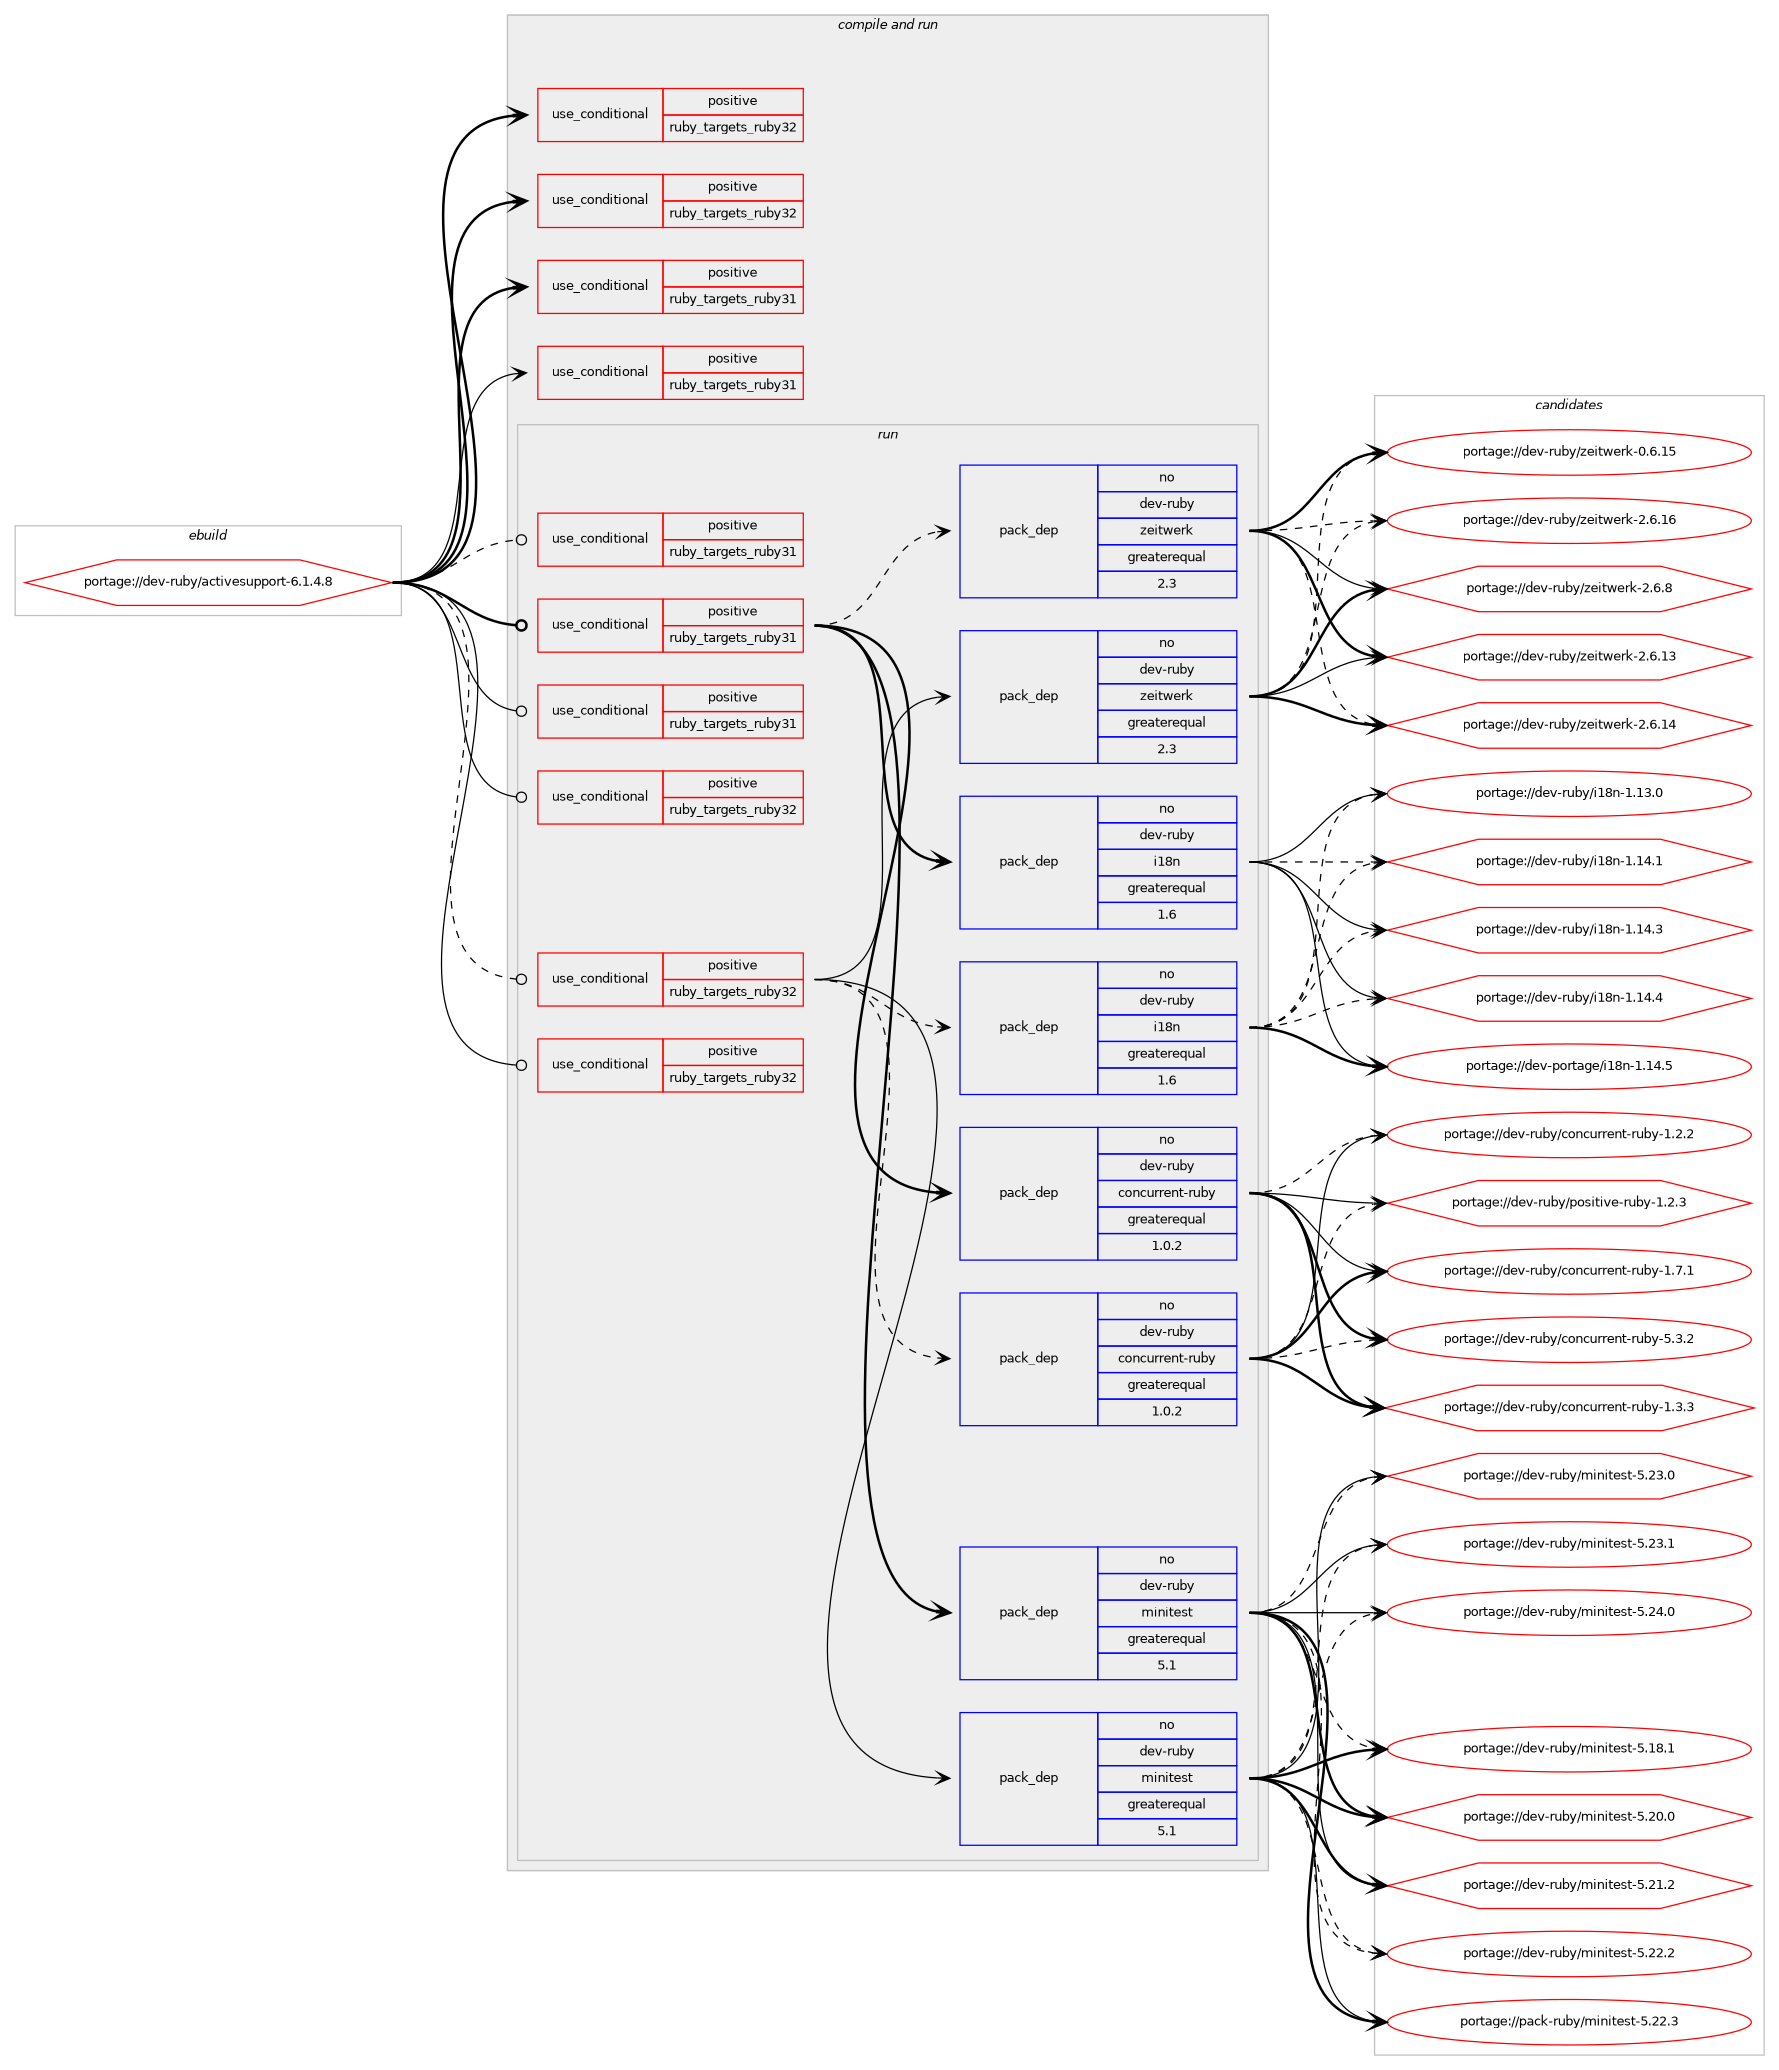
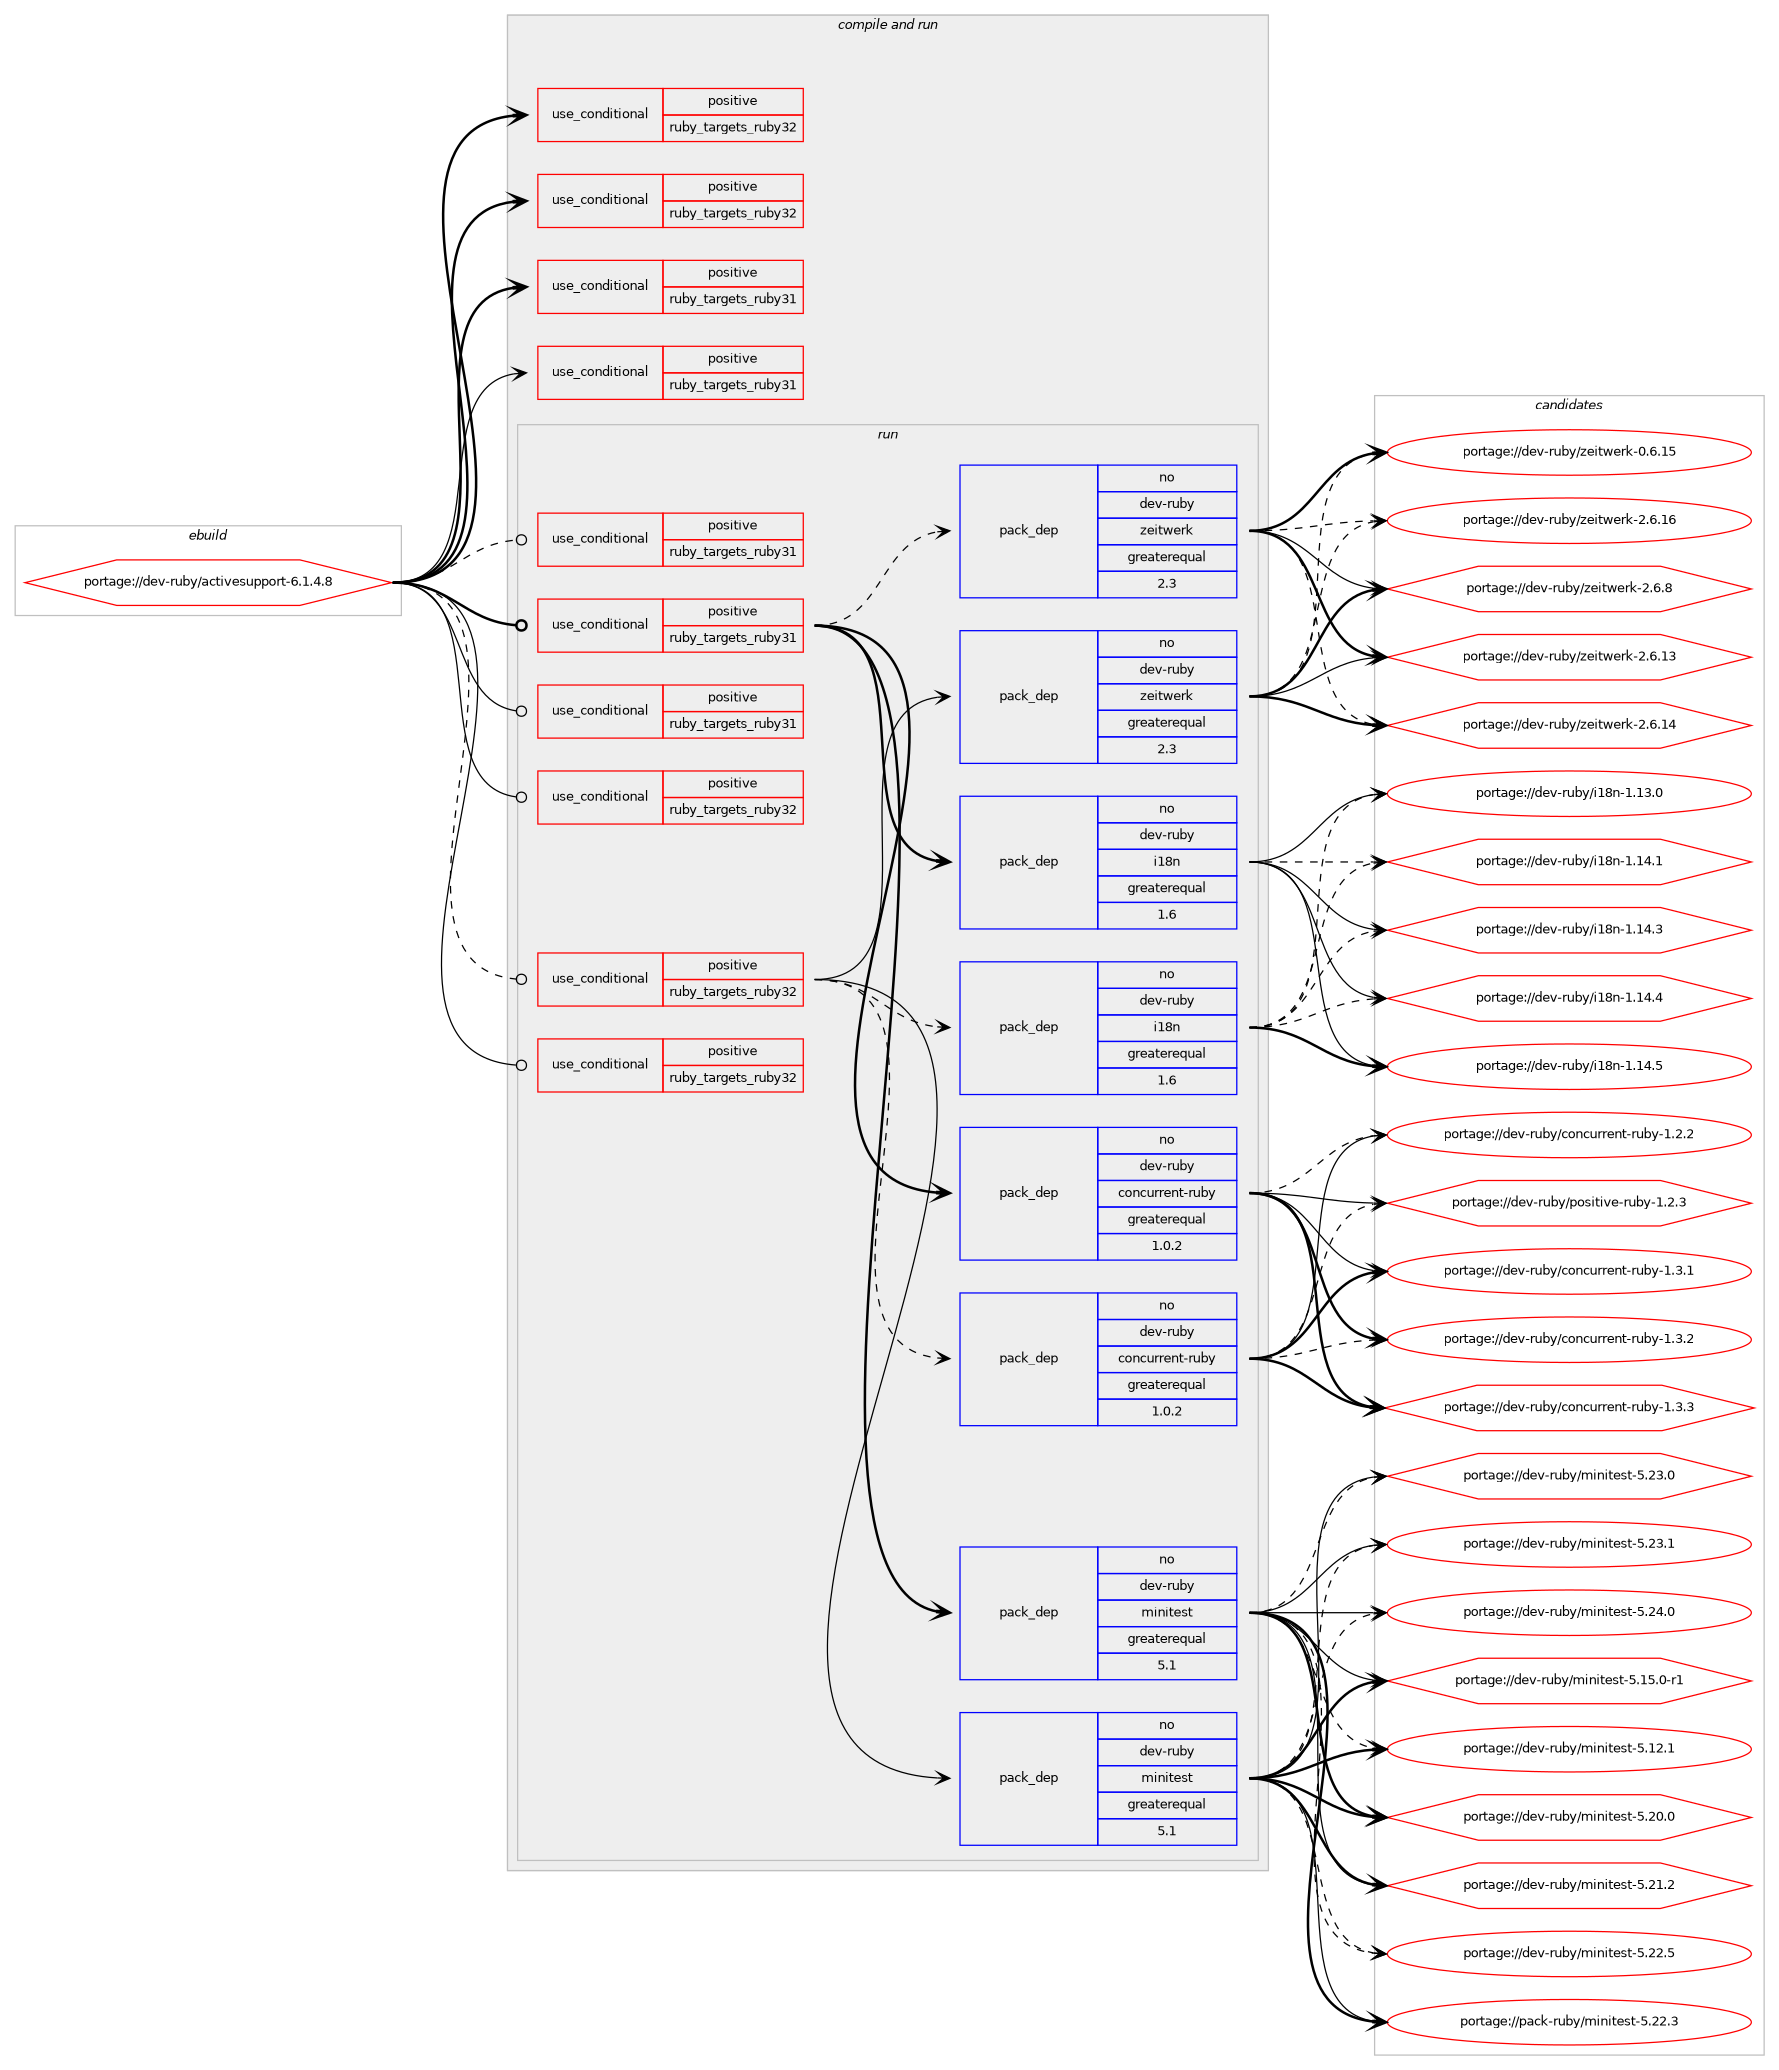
(1569, 1067) -> (1569, 1067)
(1569, 1271) -> (1569, 1271)
(1569, 1340) -> (1569, 1340)
none -> (1569, 1681)
(1569, 1749) -> (1569, 1749)
(1569, 1954) -> (1569, 1954)
